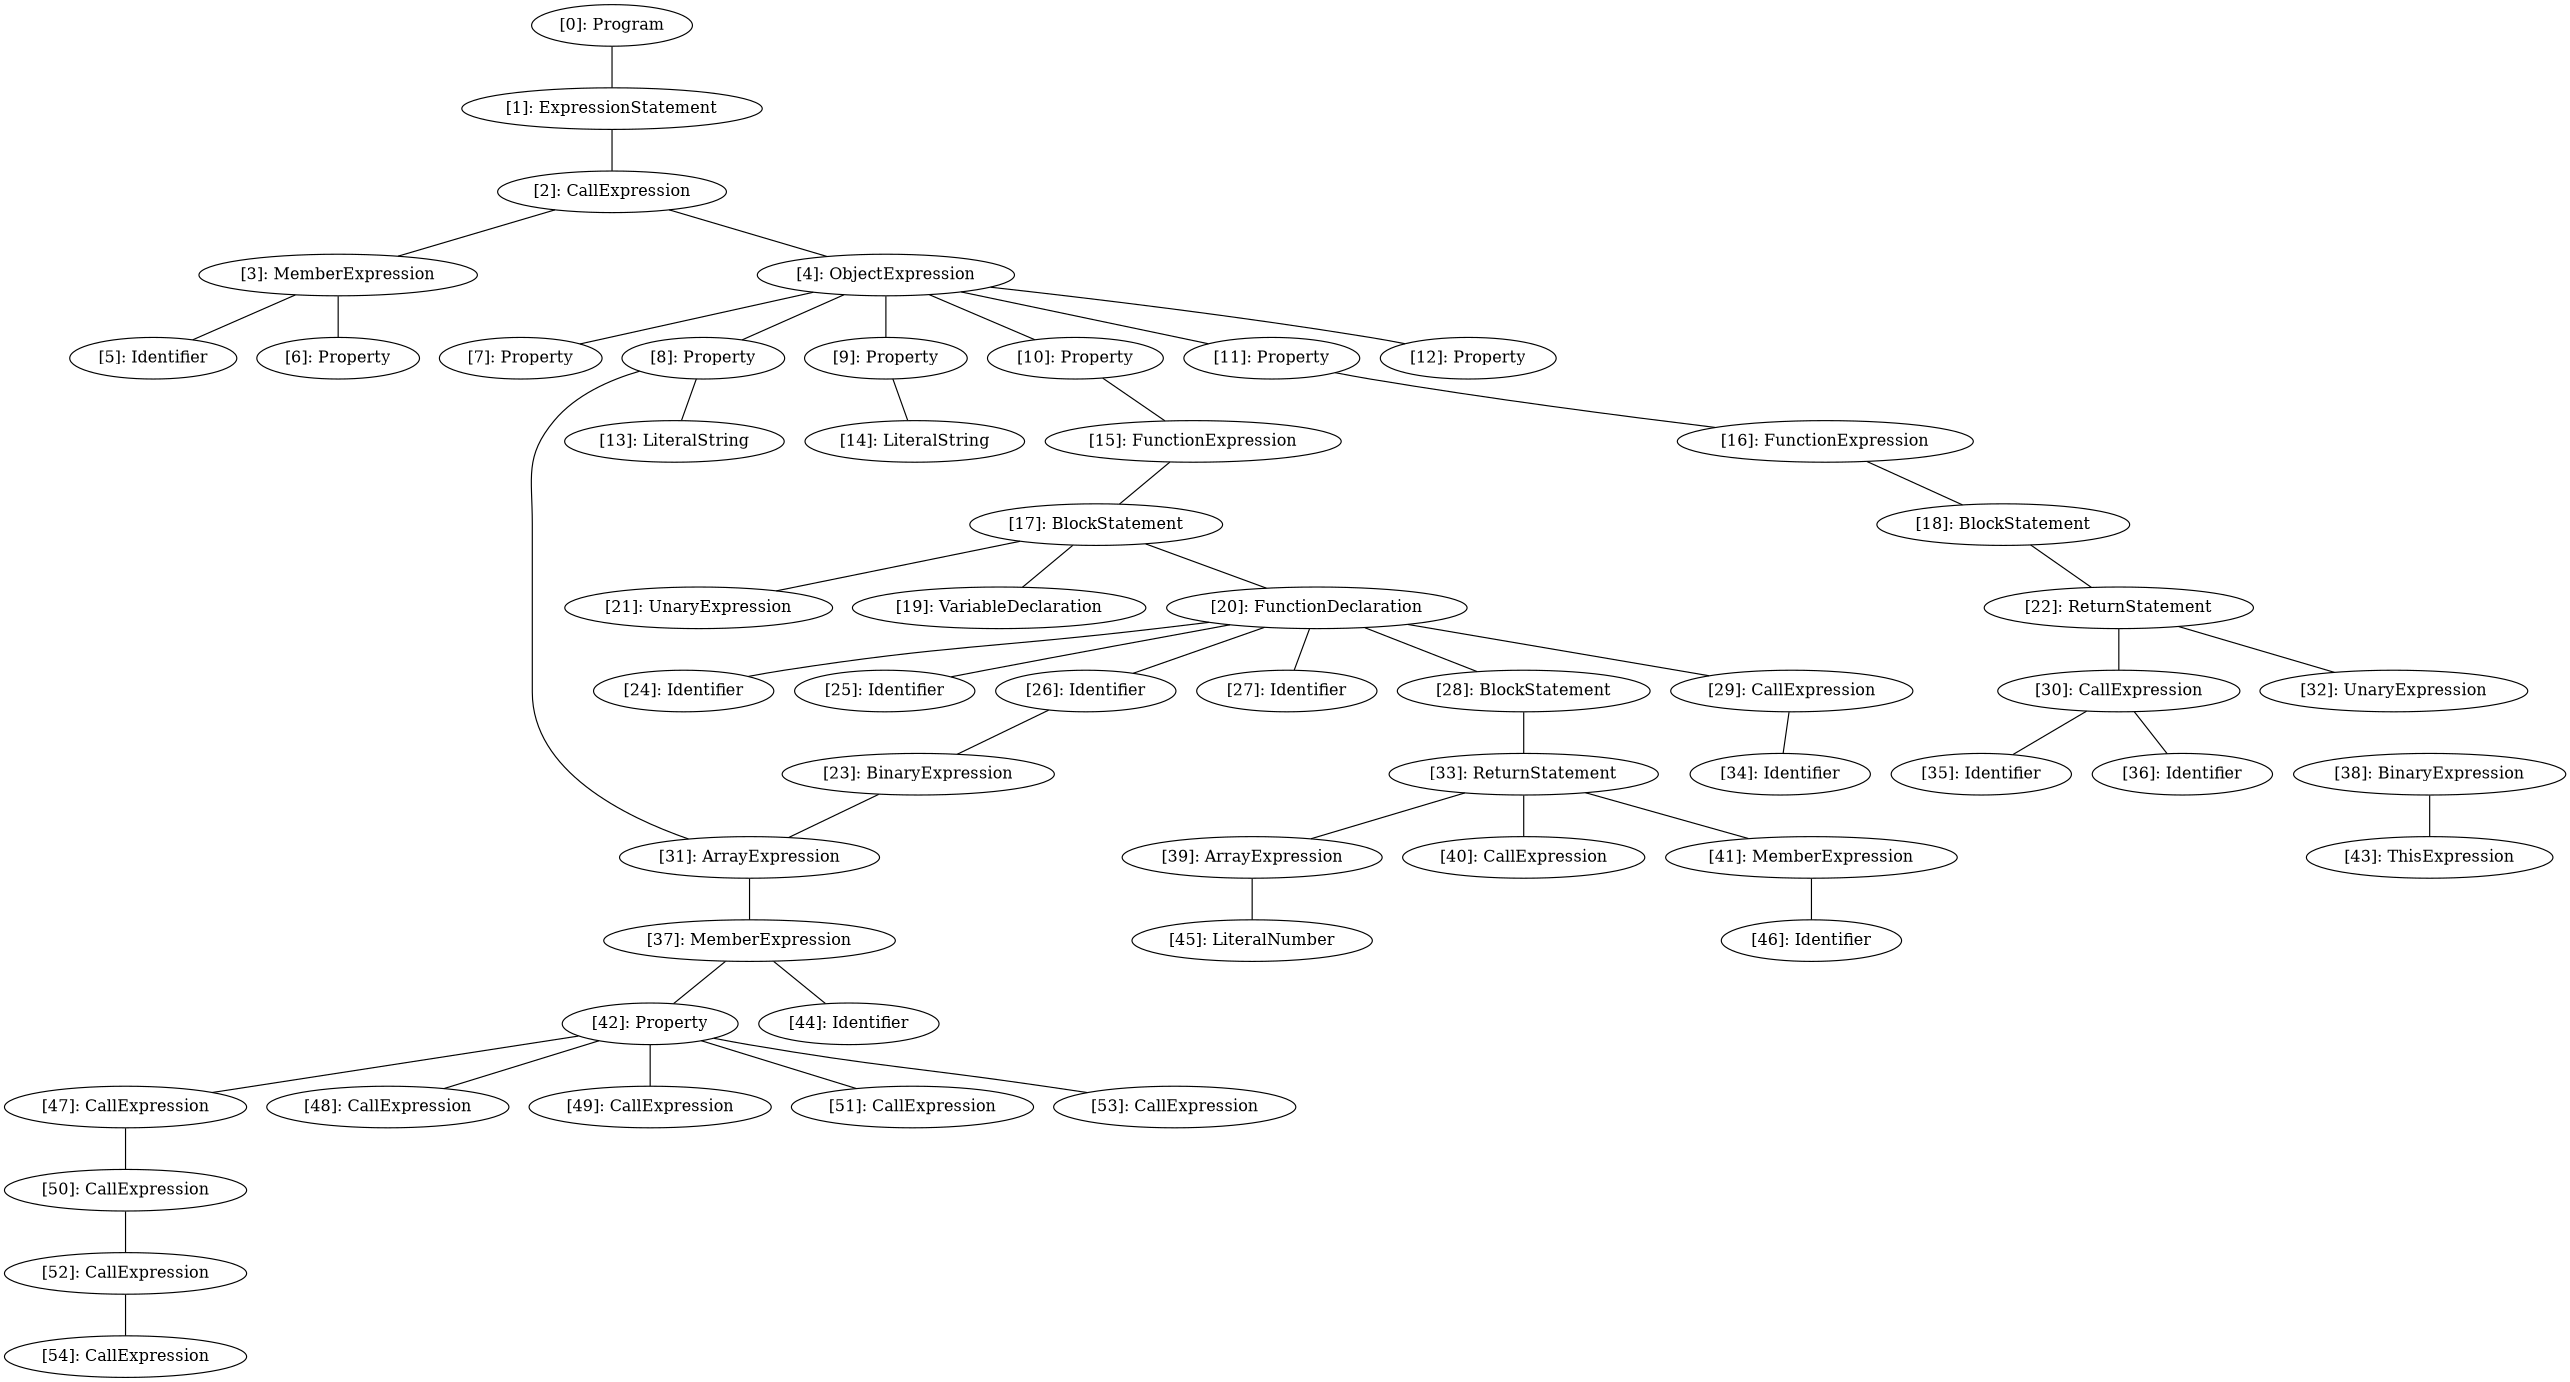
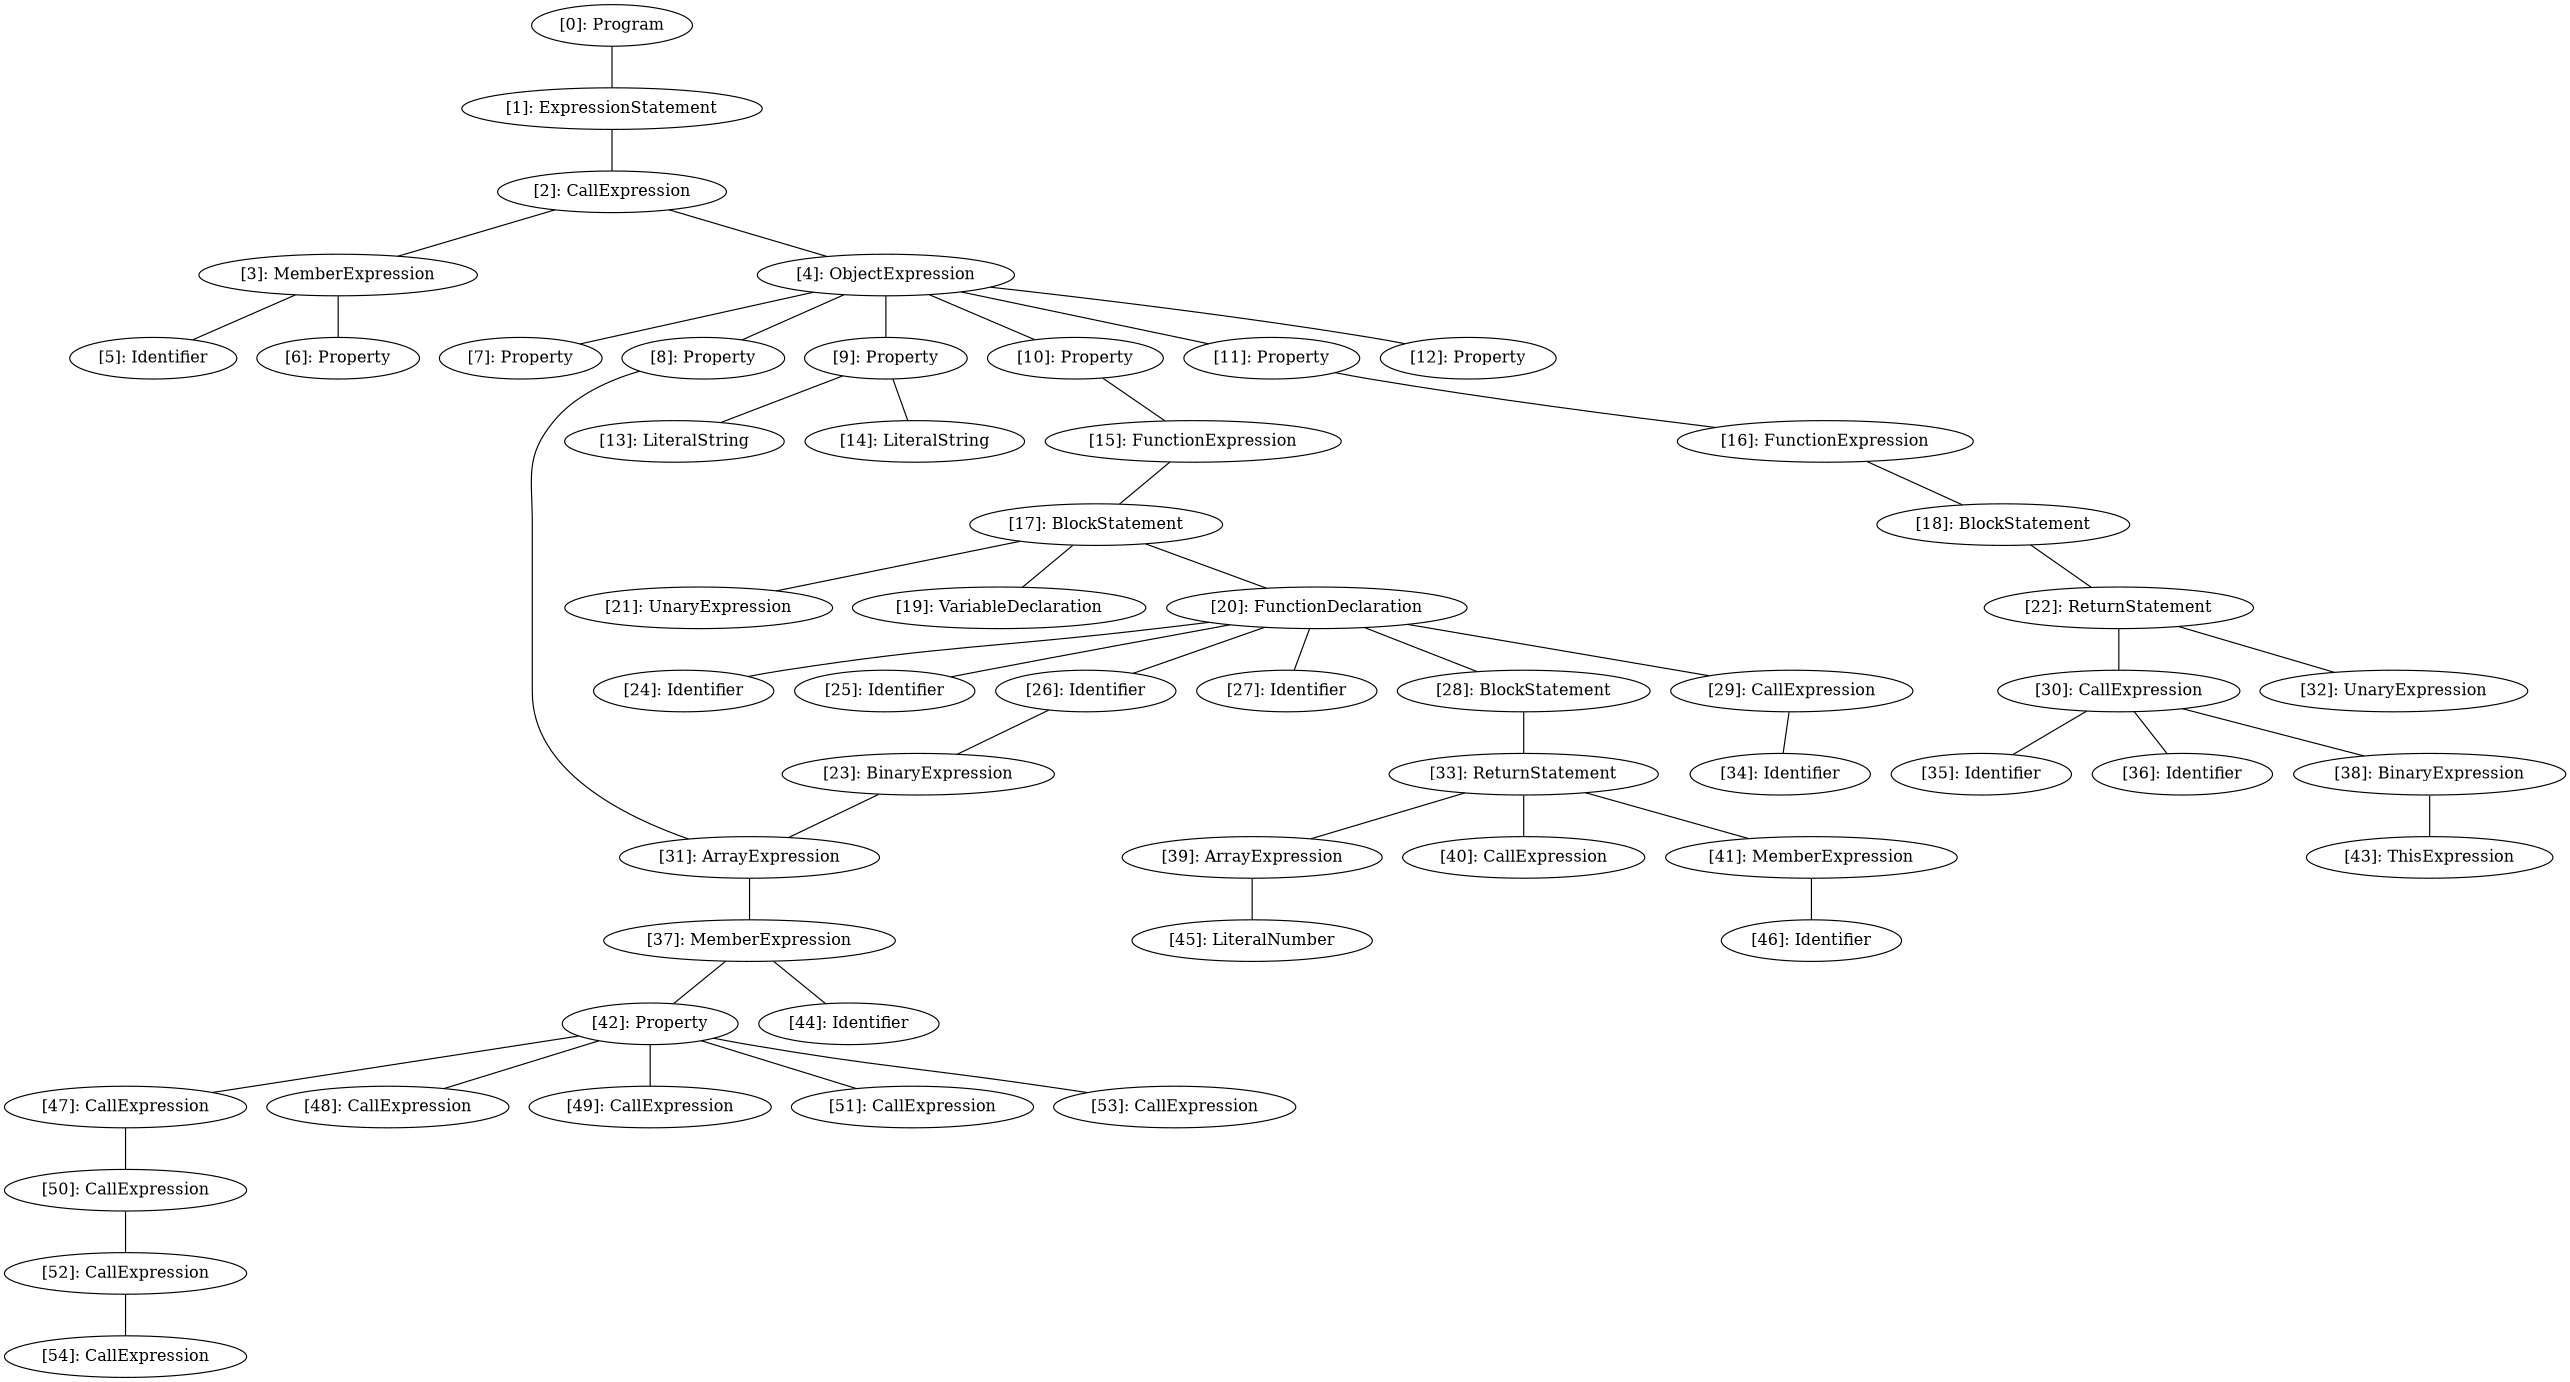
(689, 400) -> (782, 399)
none -> (2273, 732)
